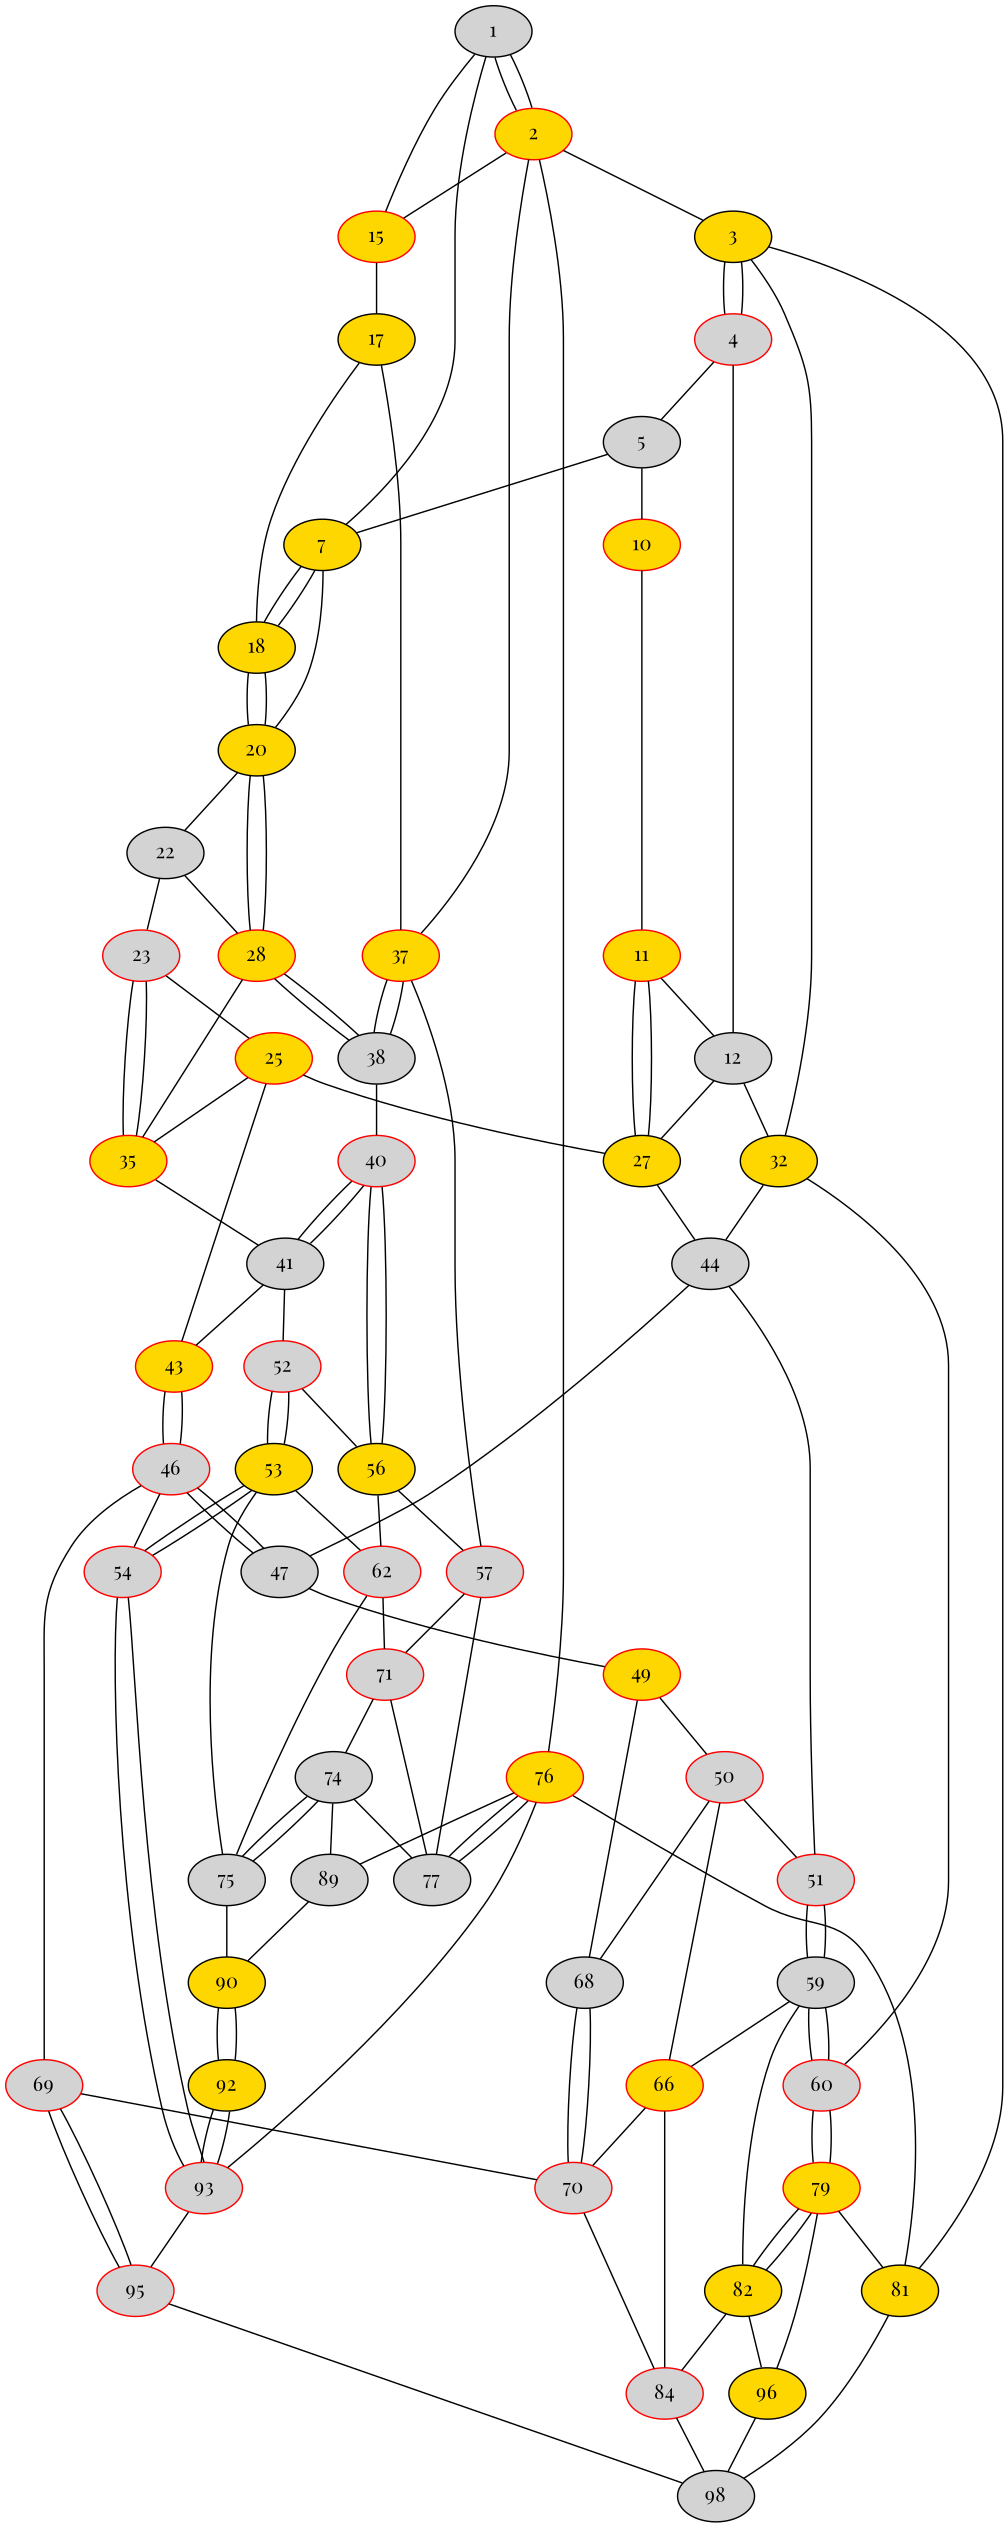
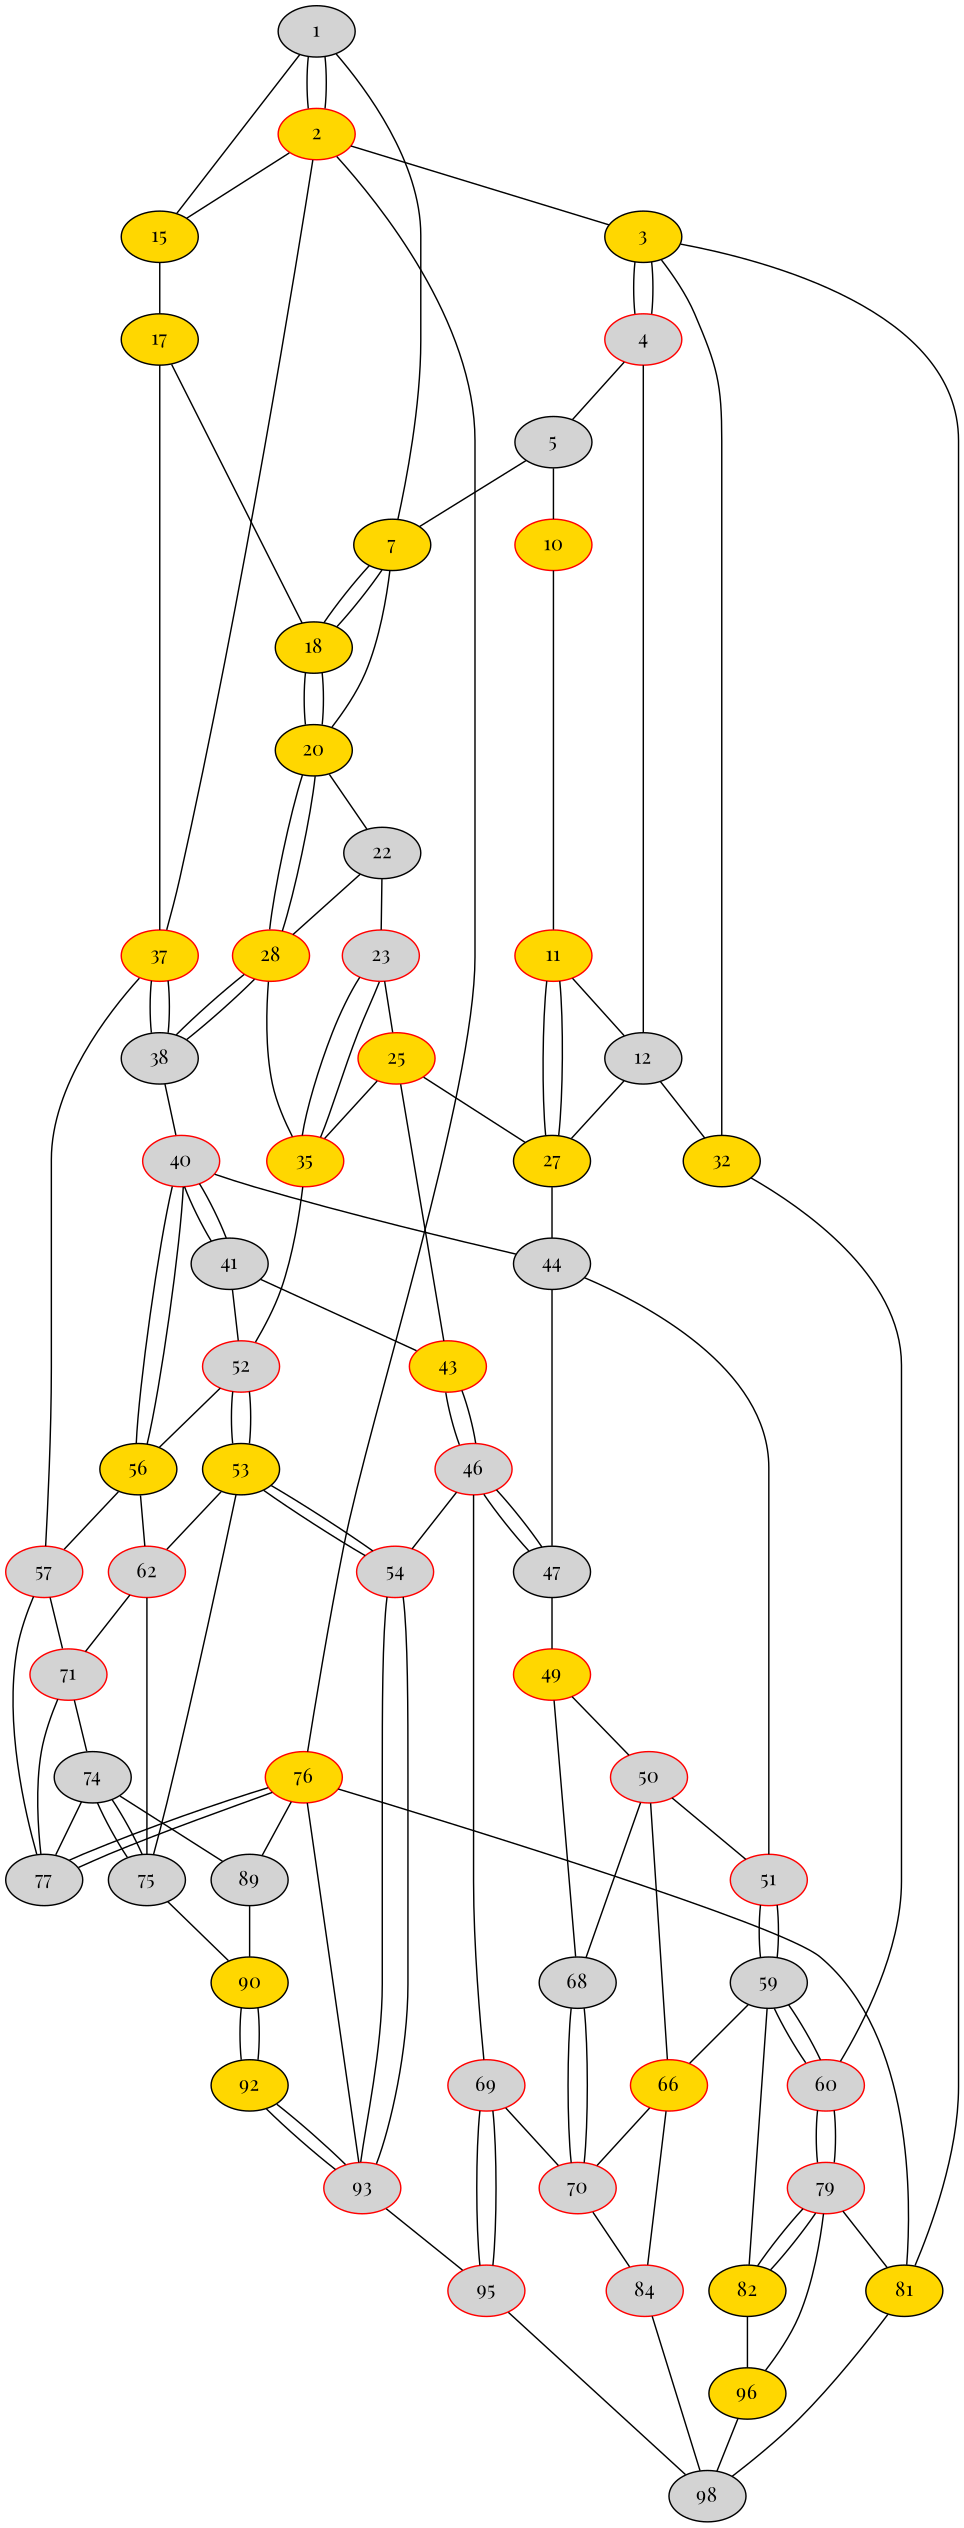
(377, 237) -> (160, 237)
(745, 1212) -> (365, 1217)
(207, 1213) -> (288, 1267)
(822, 2188) -> (826, 2188)
(704, 2342) -> none
